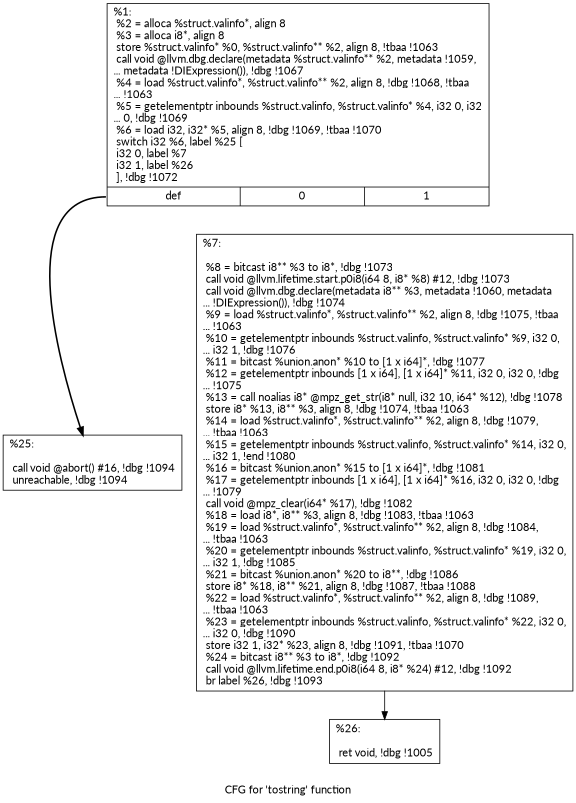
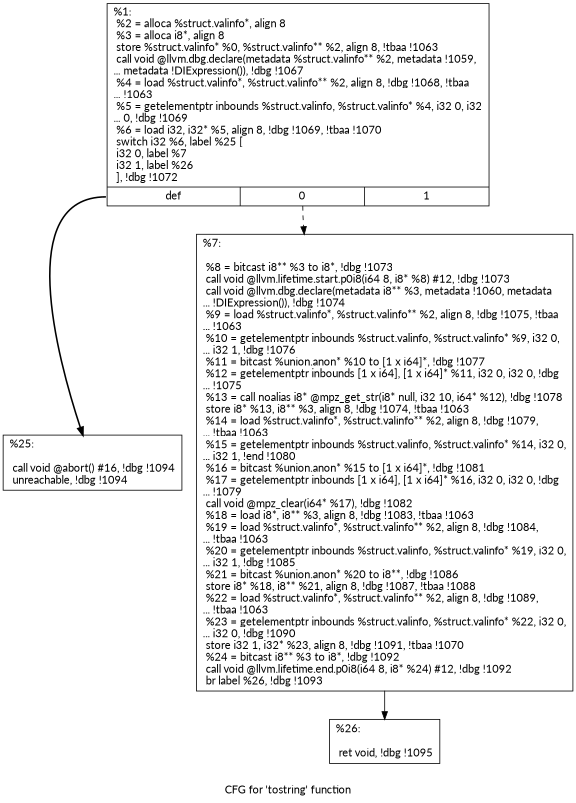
none -> (303, 216)
(385, 753) -> (385, 753)
